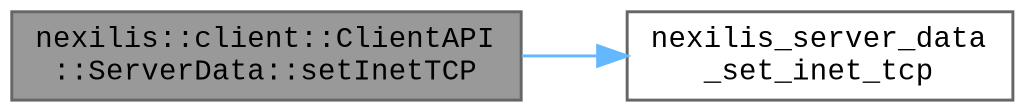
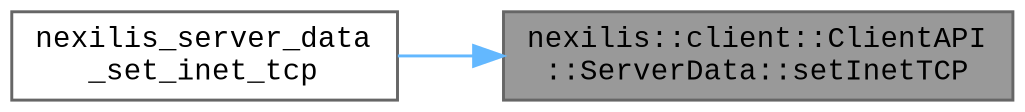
(559, 56) -> (435, 56)
